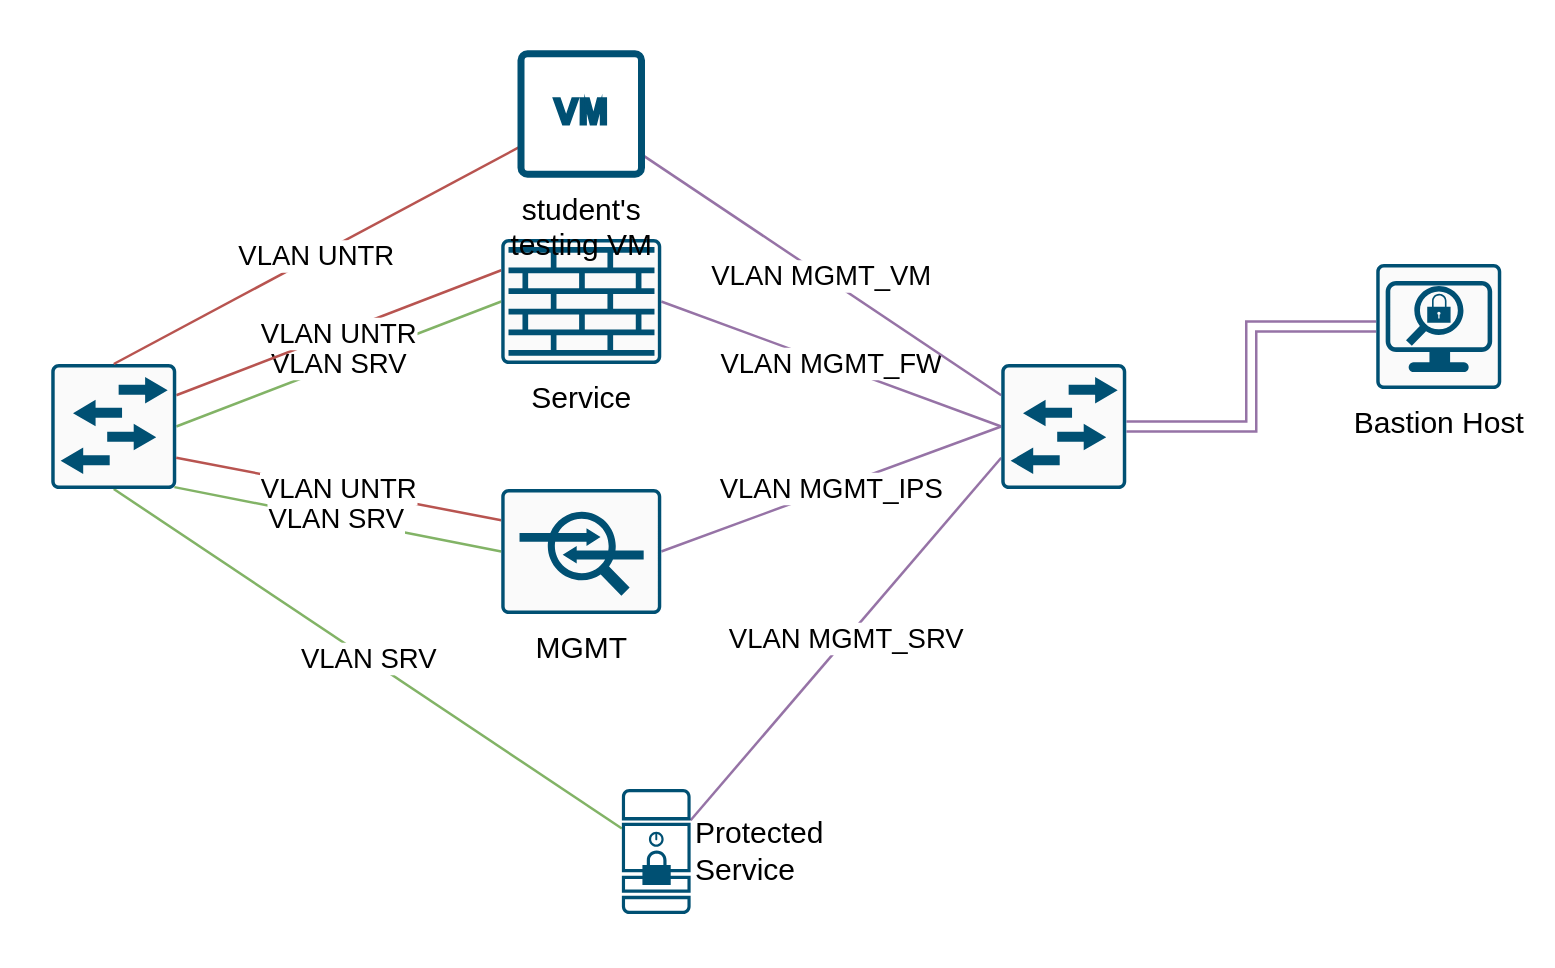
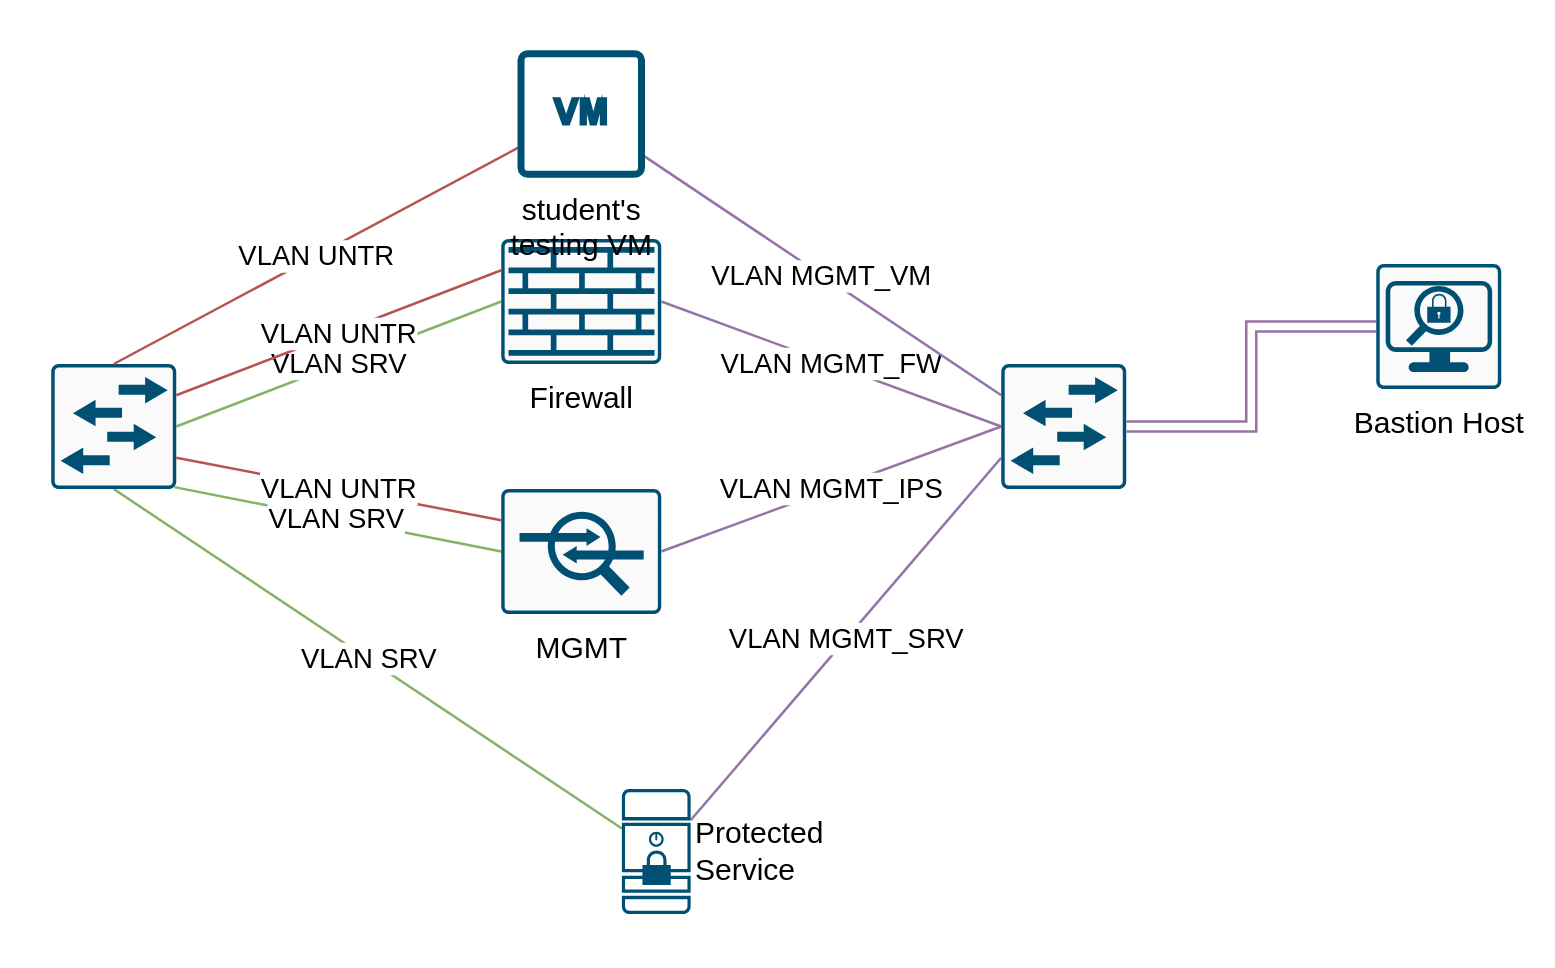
(583, 399) -> (583, 399)
